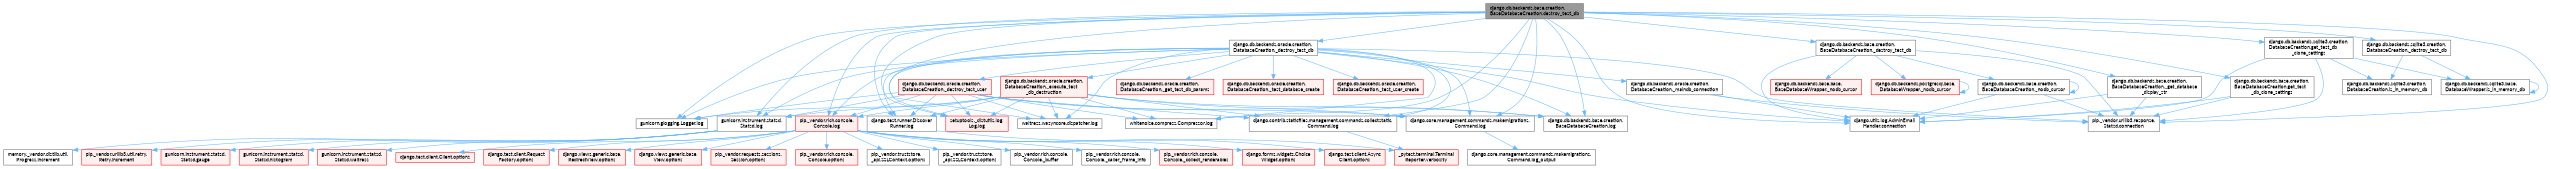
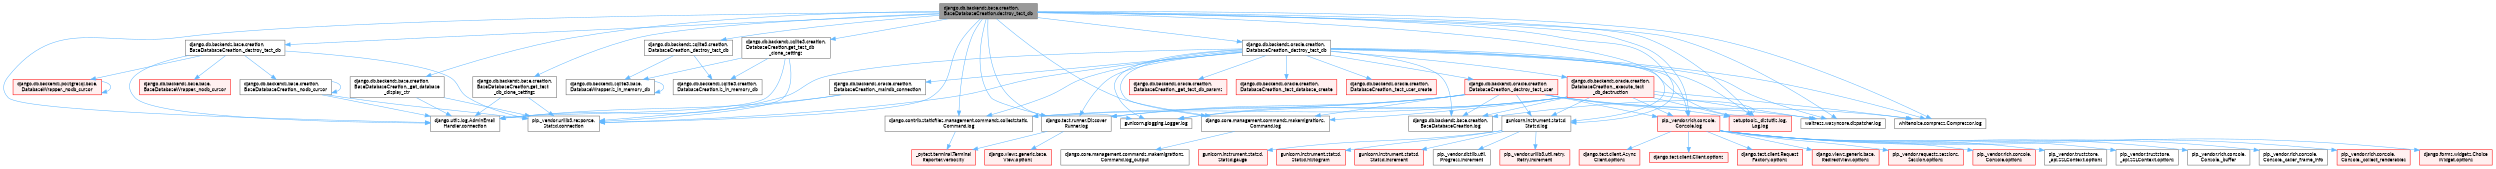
(751, 140) -> (1050, 139)
(38, 157) -> (1462, 157)
(352, 157) -> (1389, 157)
